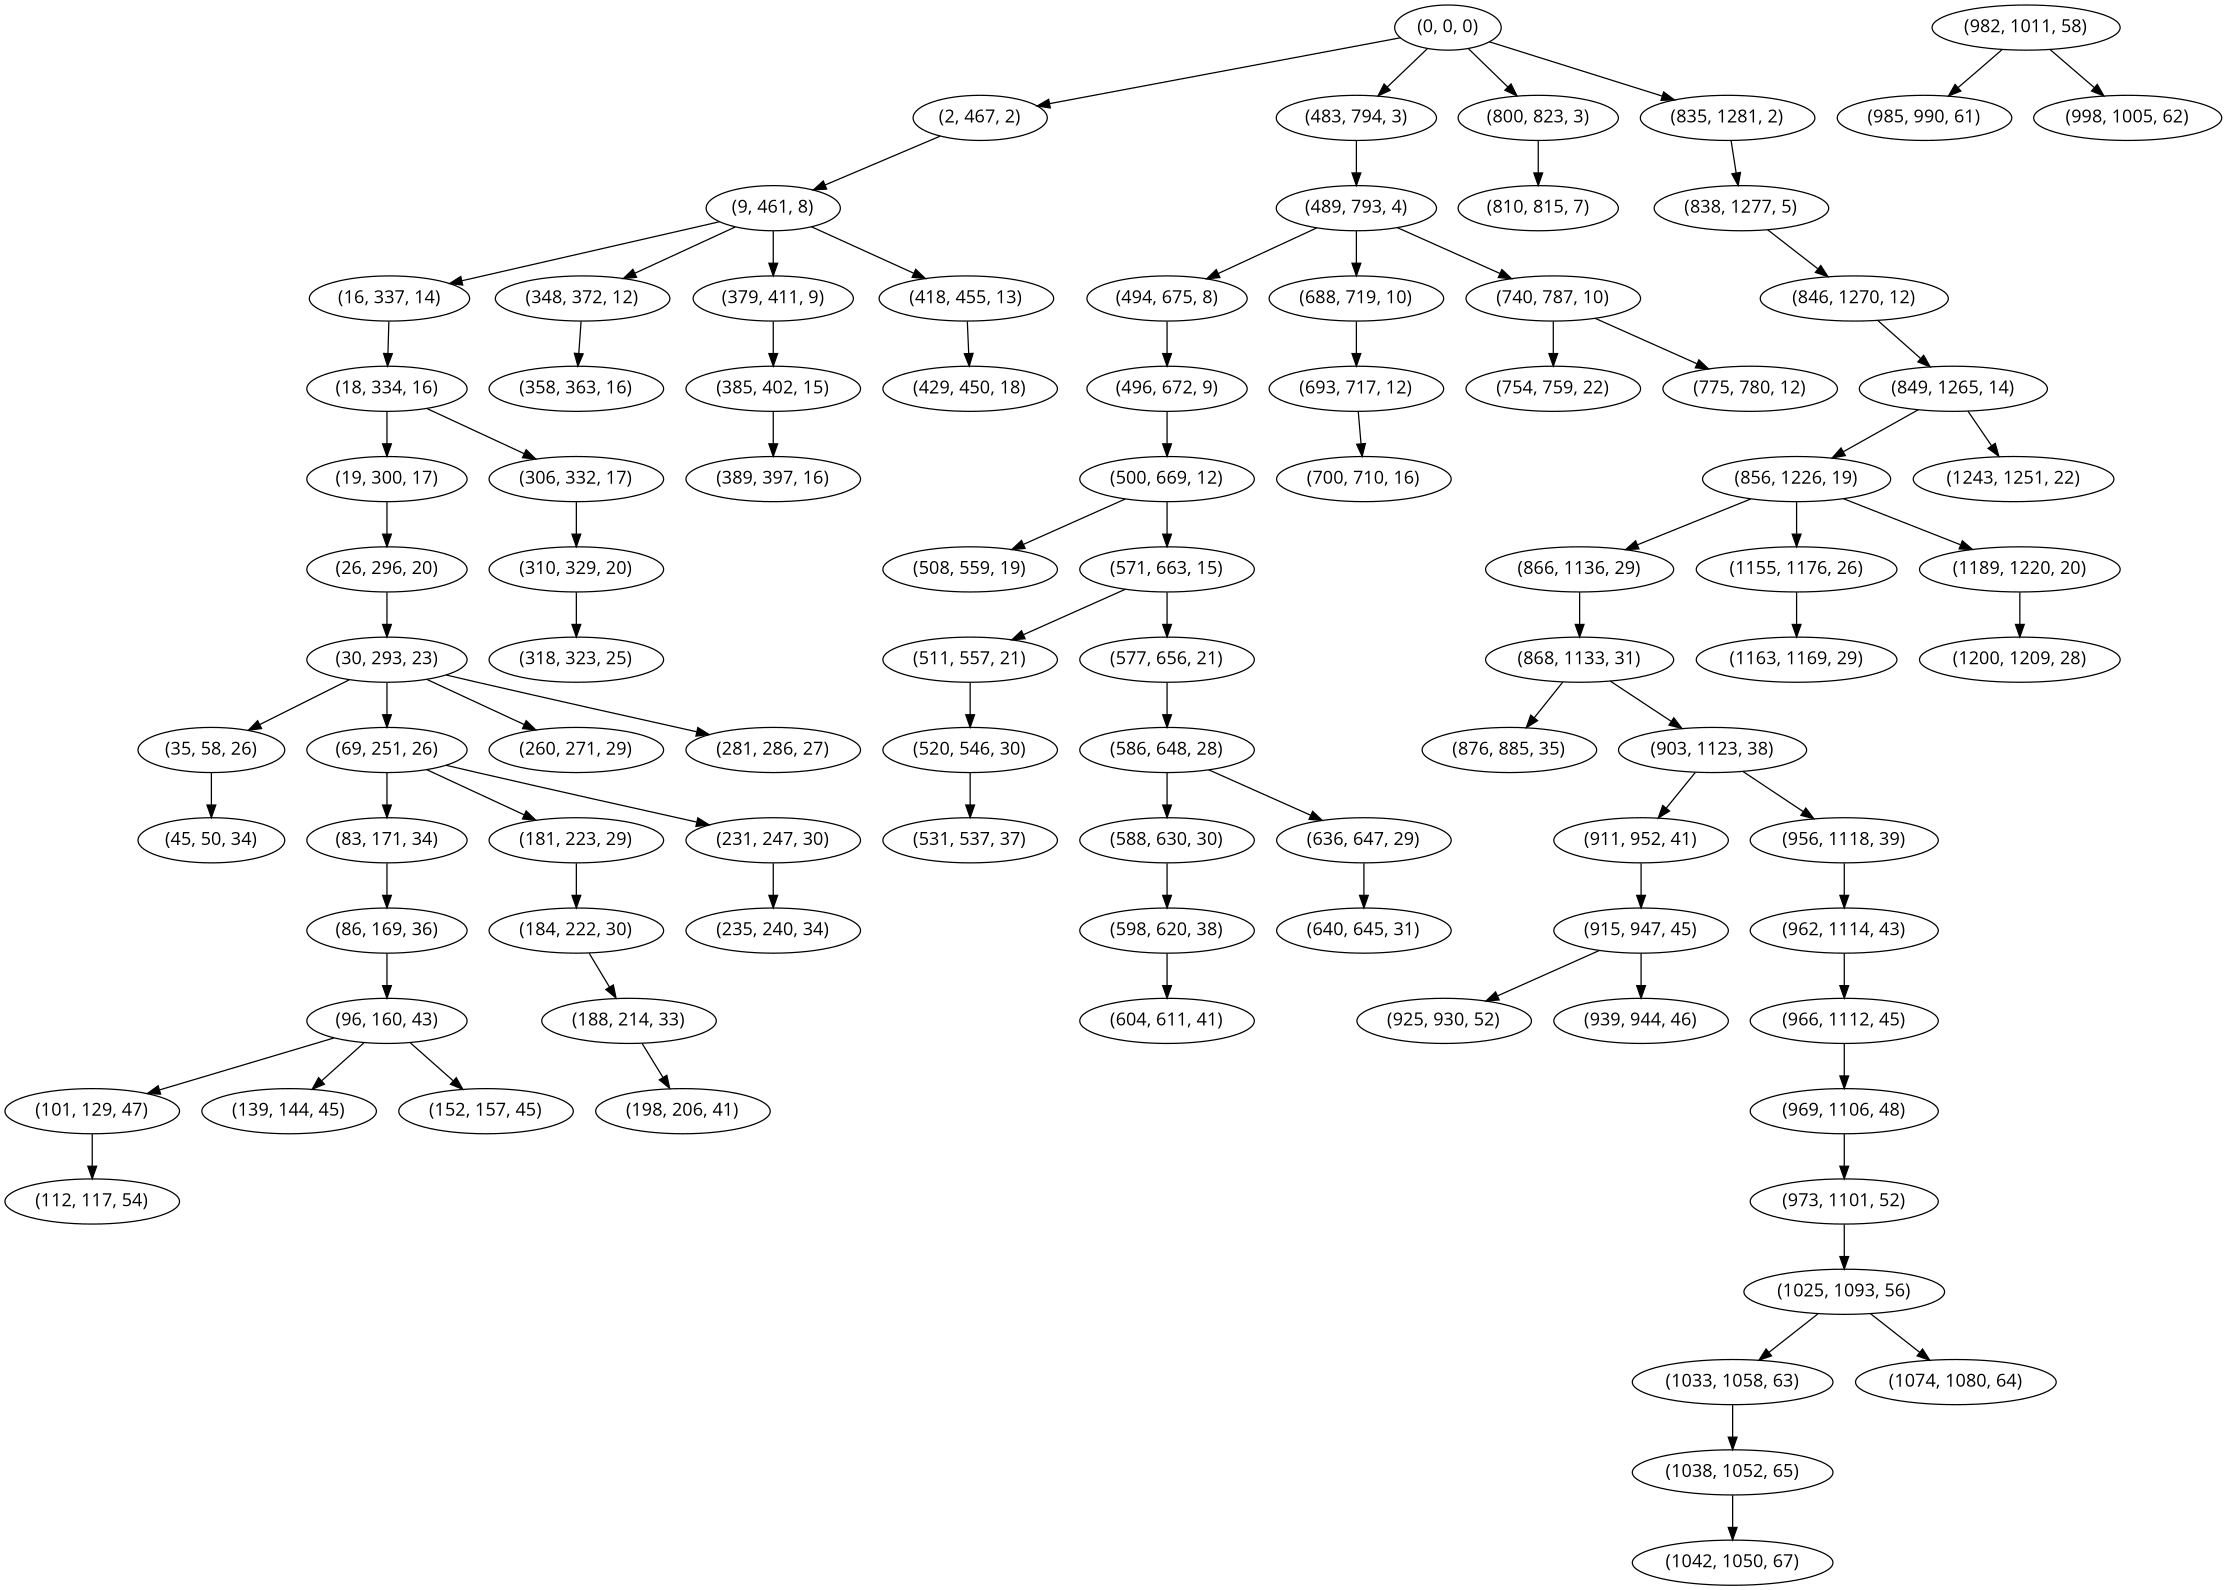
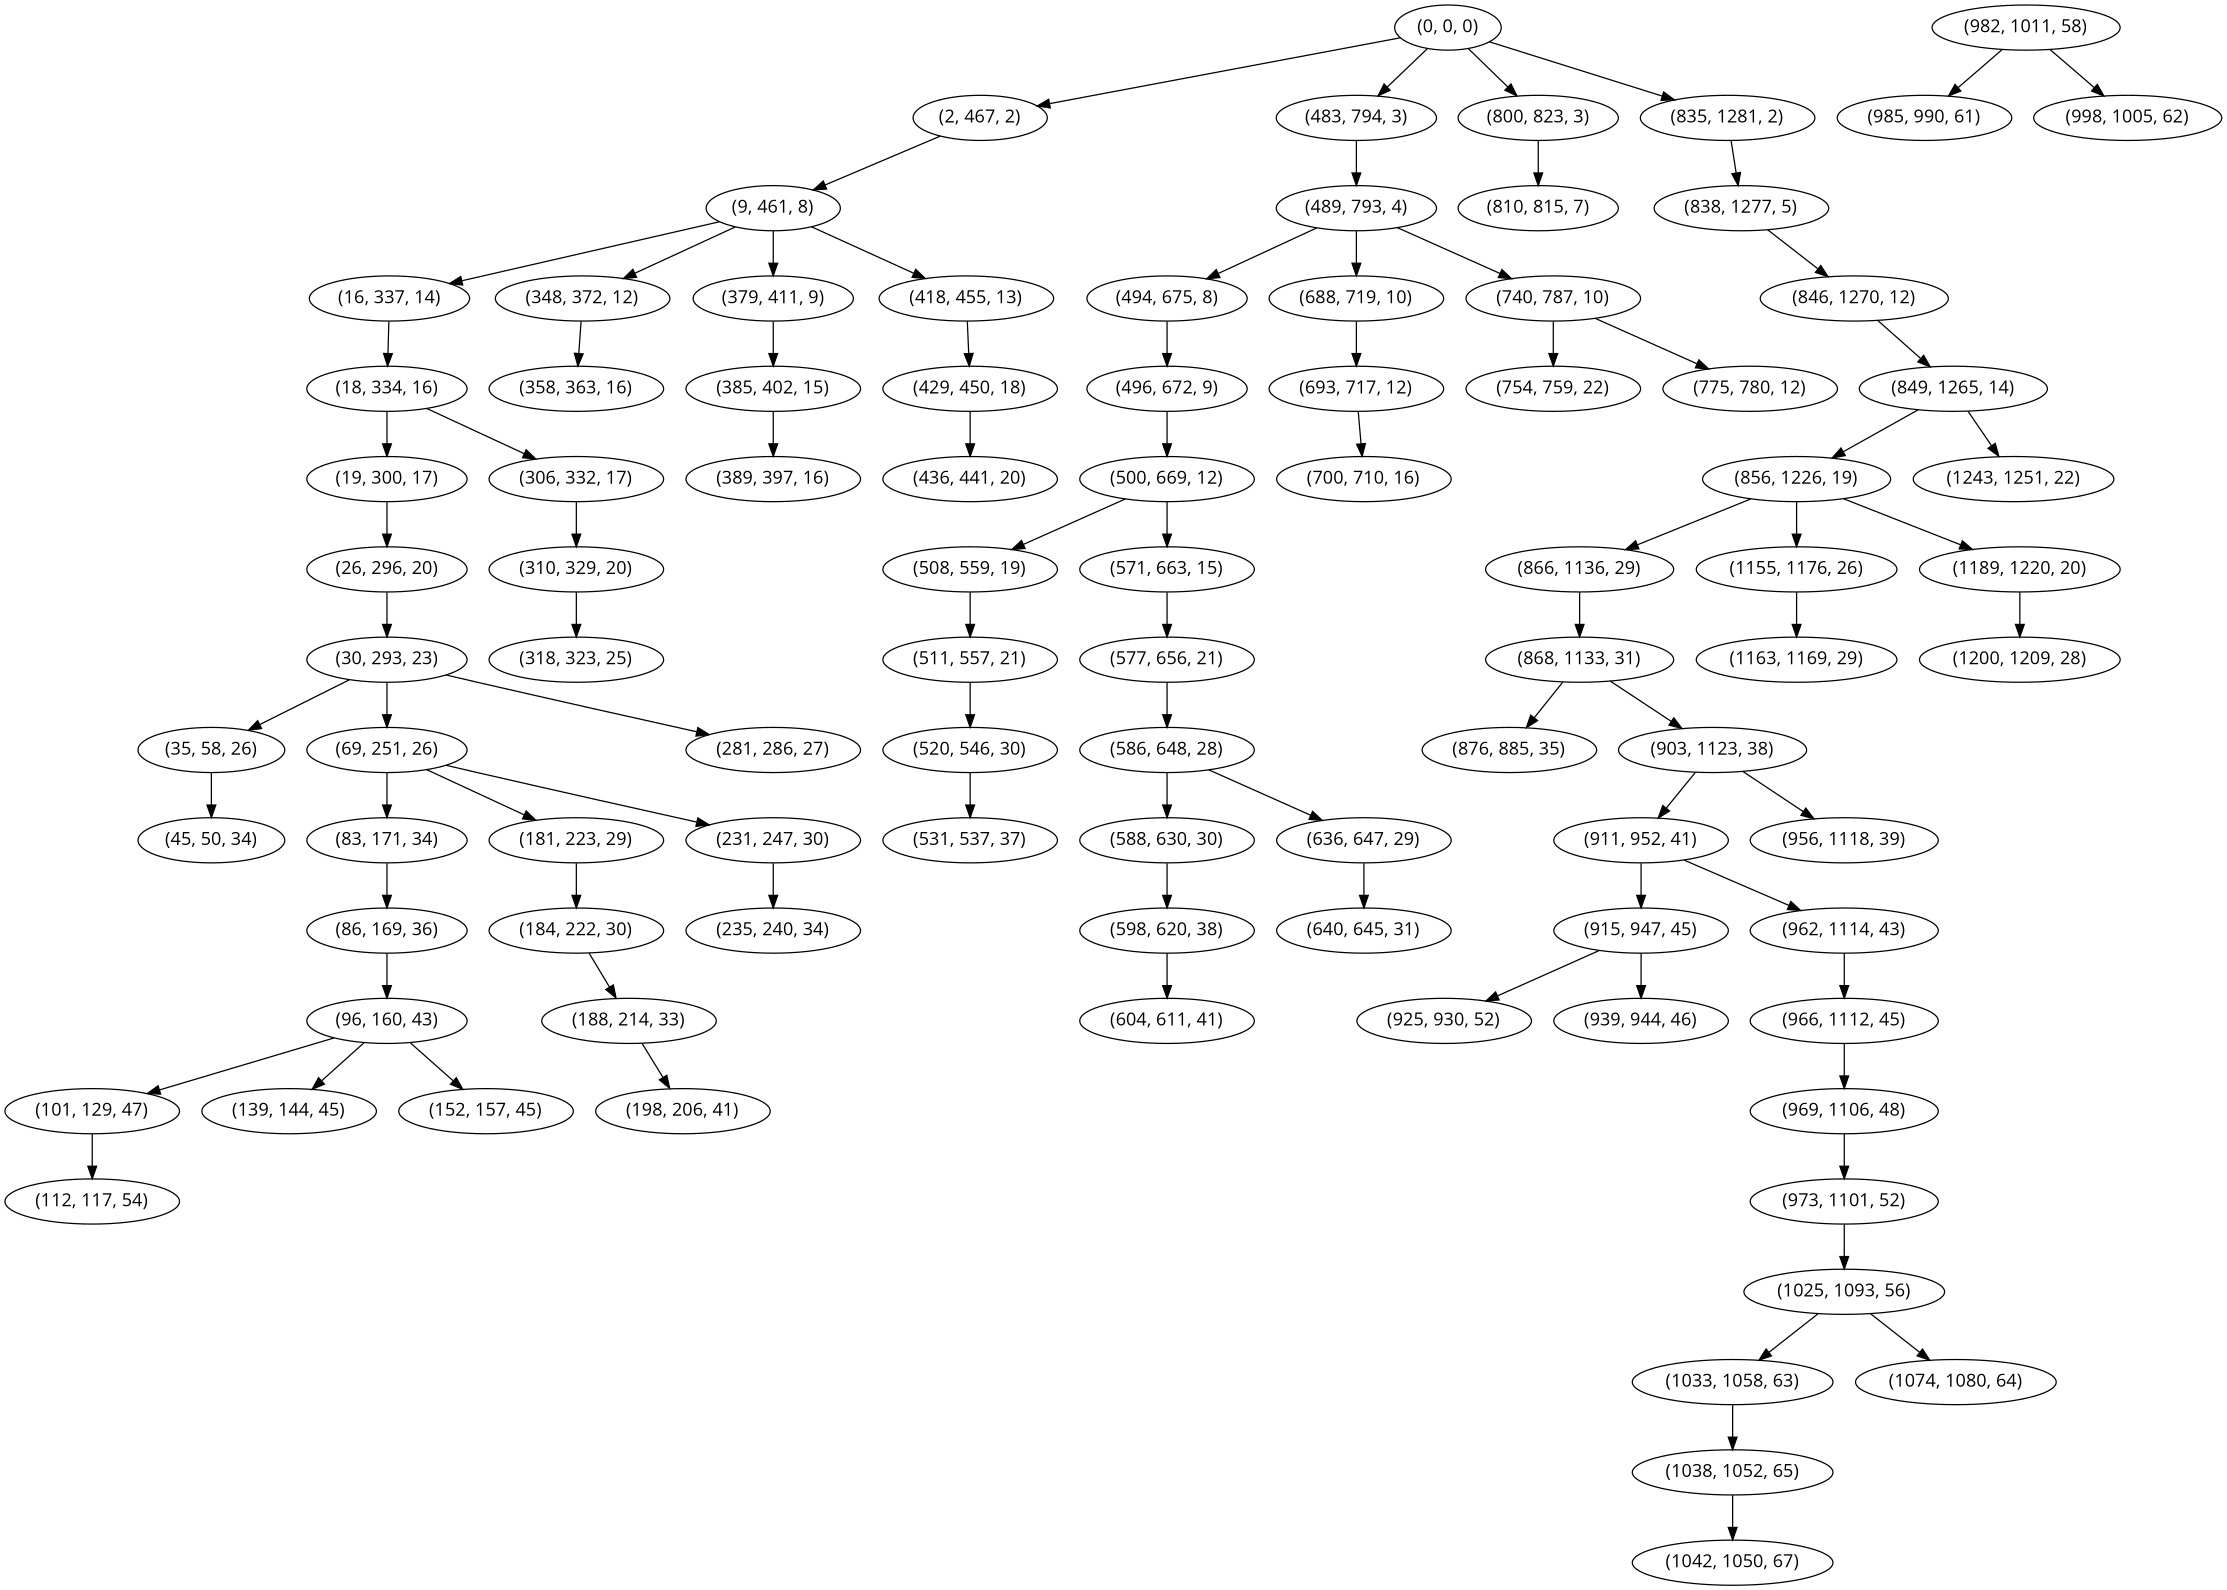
none -> (970, 479)
(1074, 612) -> (970, 608)
(576, 750) -> none
(1844, 879) -> (1737, 883)
